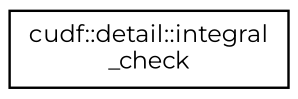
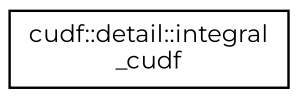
(149, 49) -> (149, 49)
